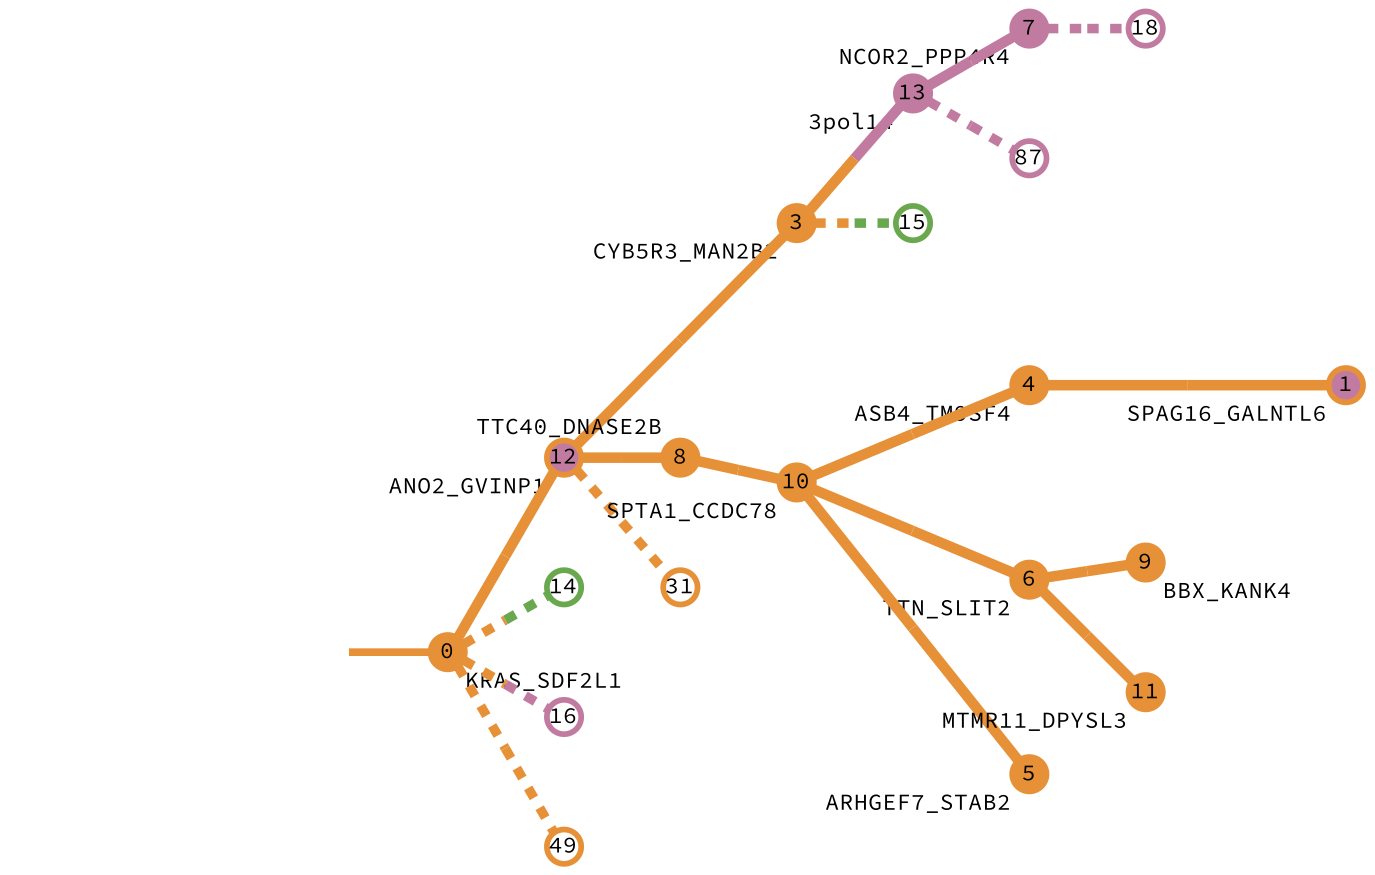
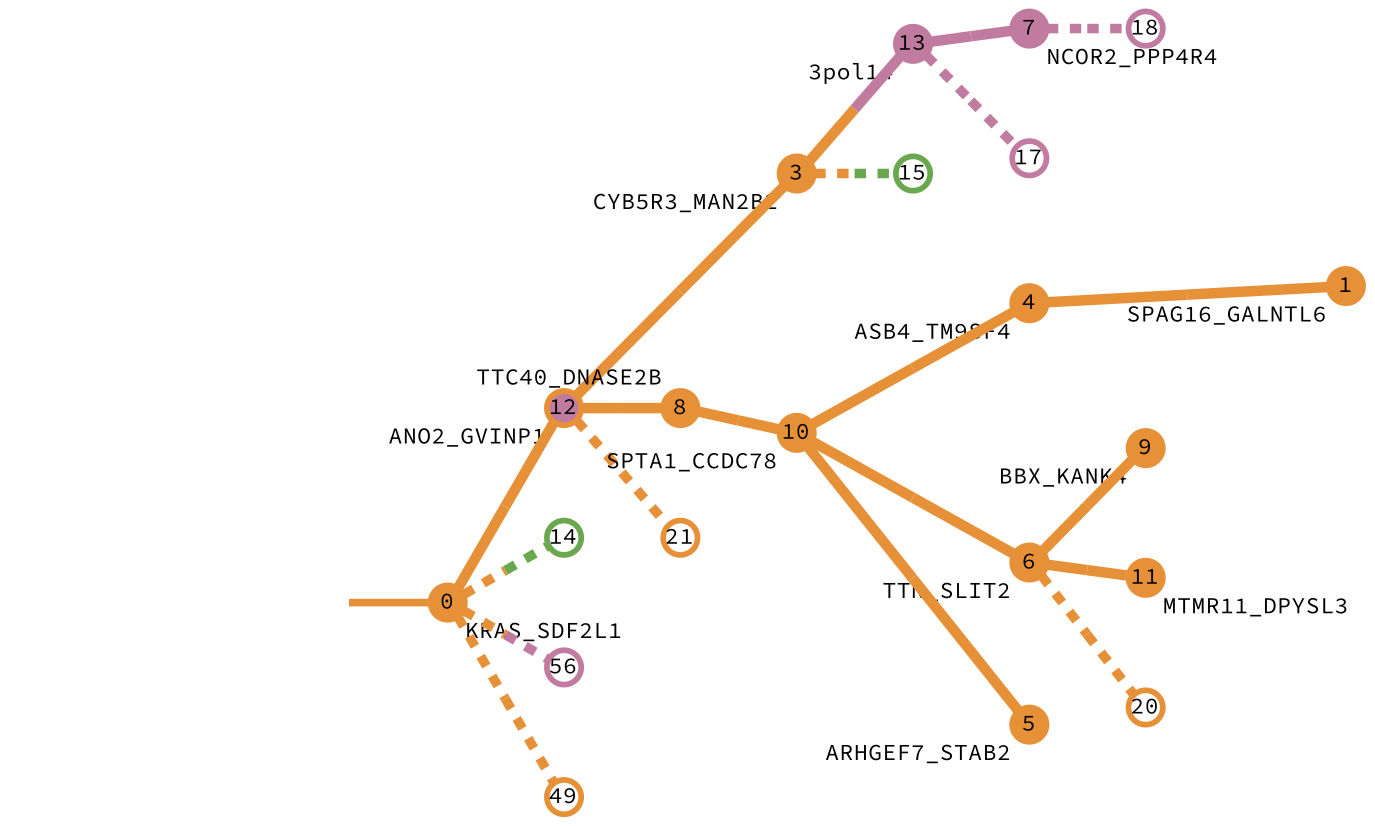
(1029, 158) -> (1029, 158)
(1346, 385) -> (1346, 286)
(680, 587) -> (680, 538)
none -> (1146, 707)
(564, 717) -> (564, 667)
